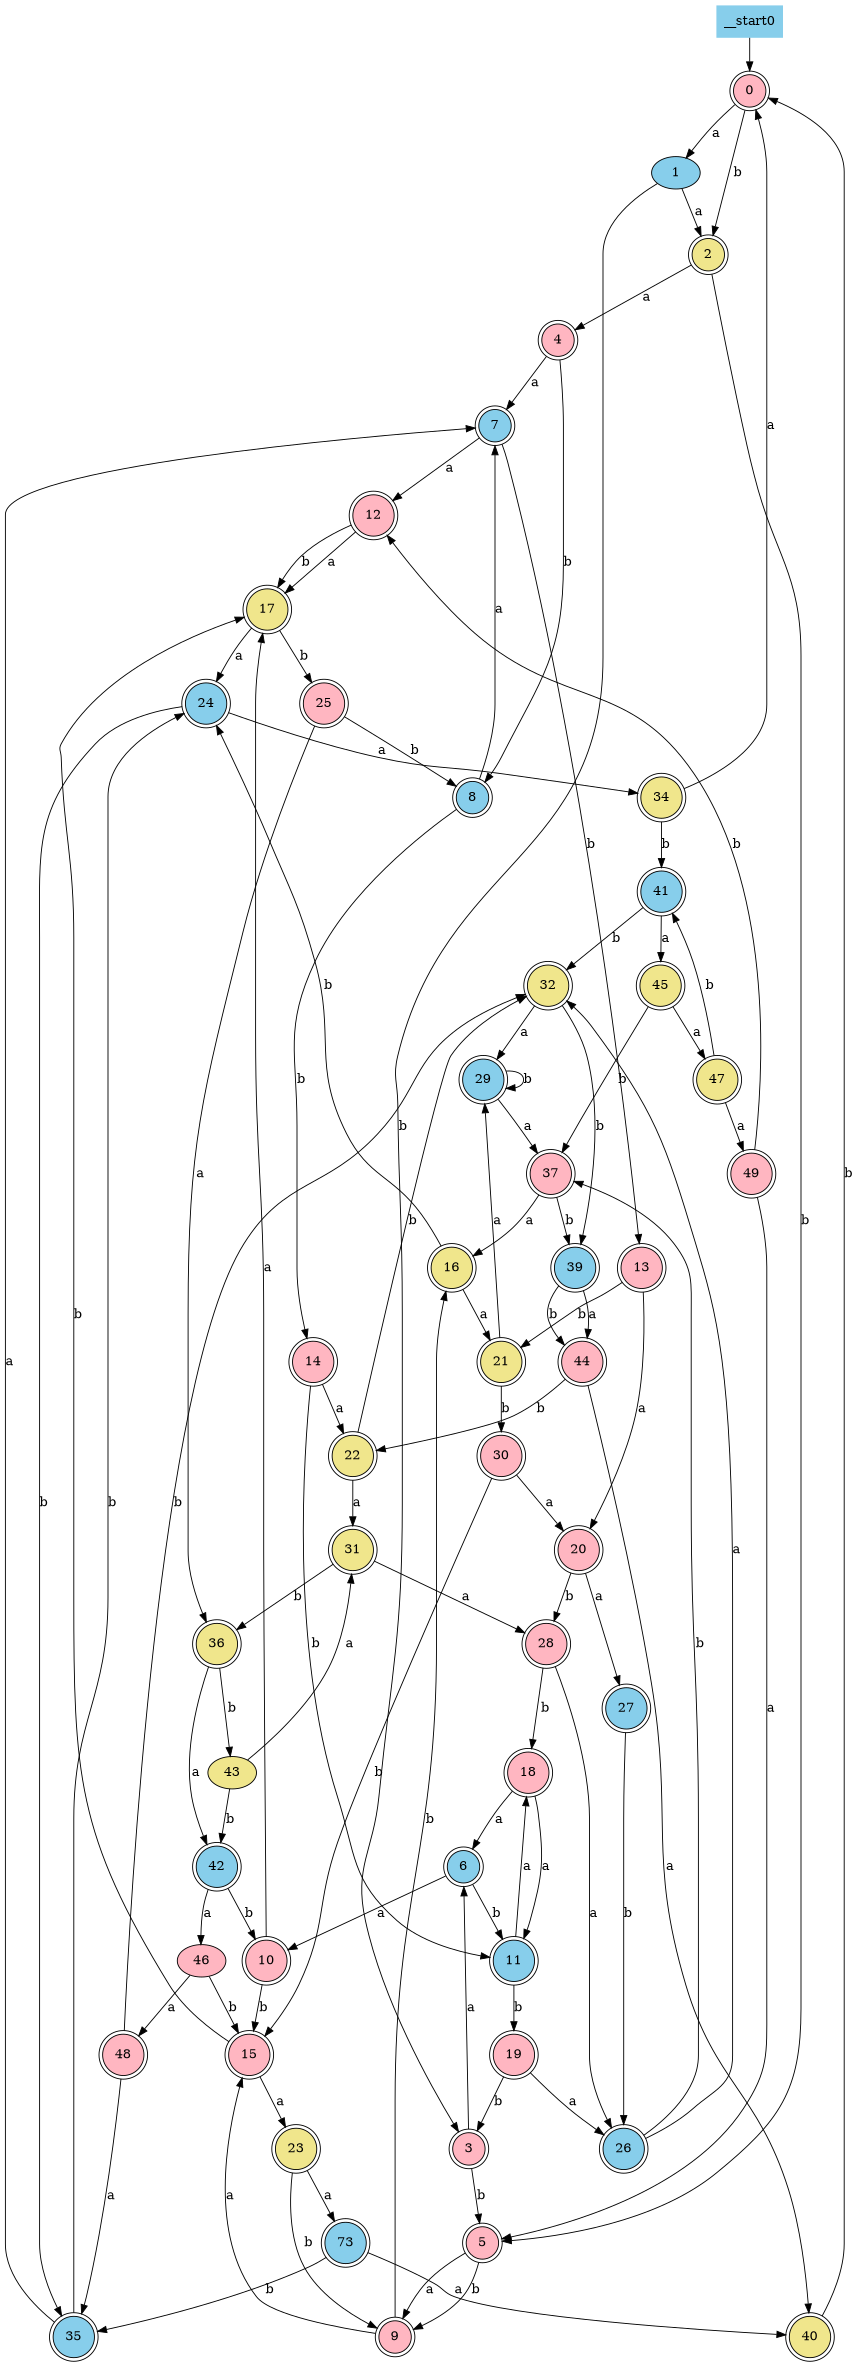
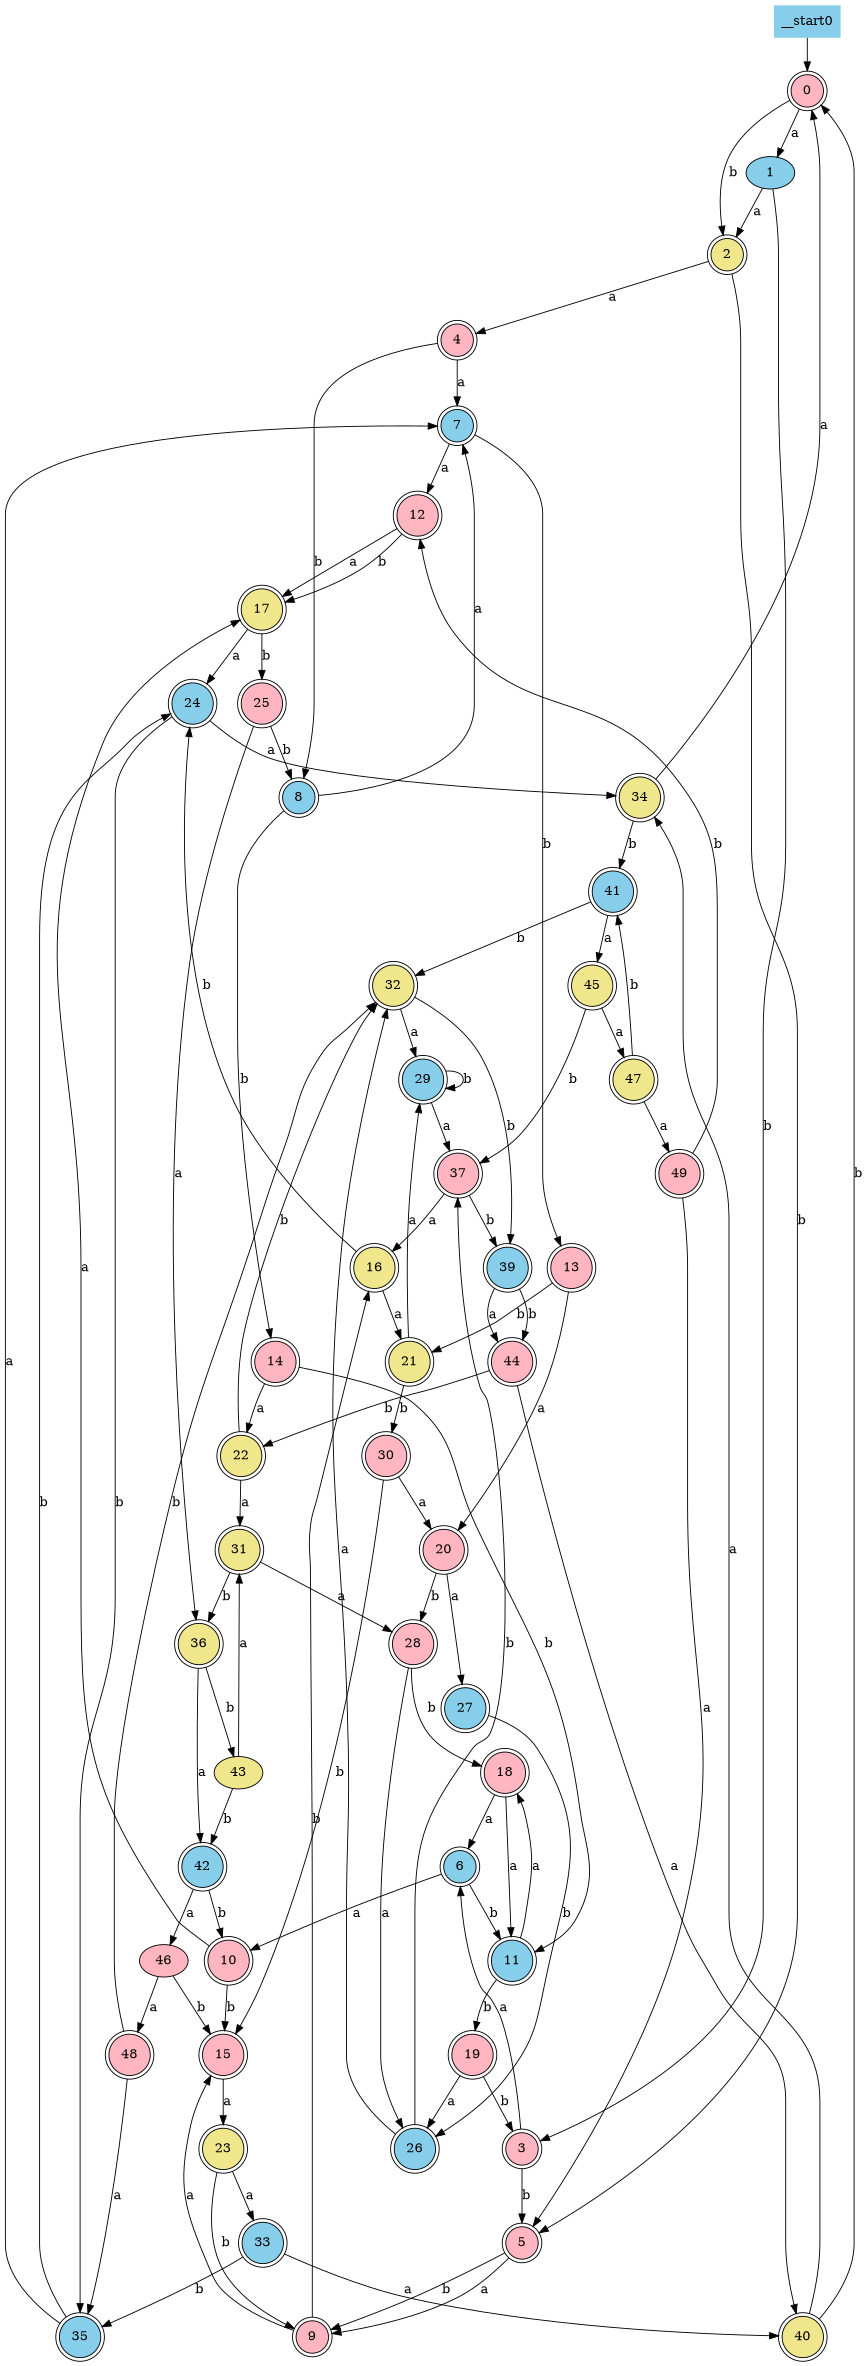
(74, 1306) -> none
none -> (729, 1577)
(346, 2243) -> (263, 2243)
